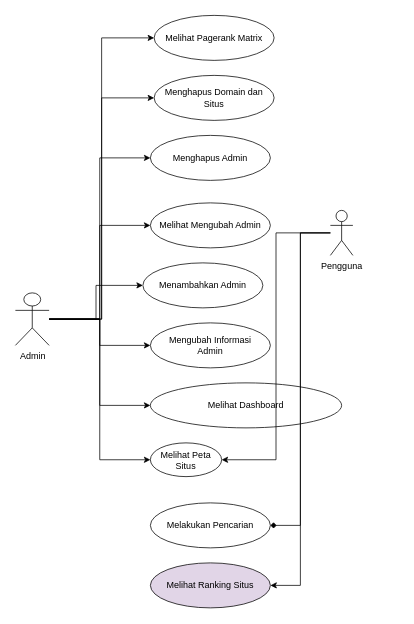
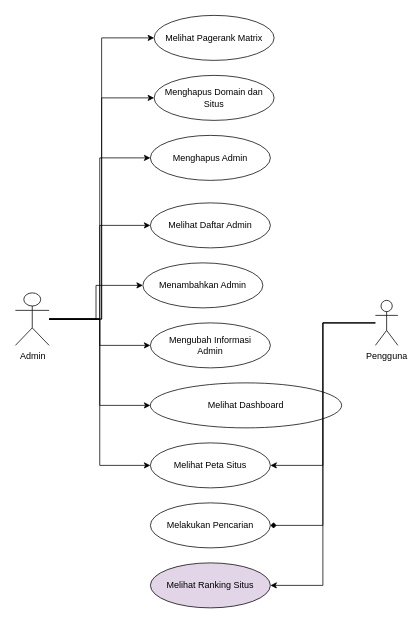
(210, 225) -> (210, 225)
(342, 233) -> (387, 323)
(186, 460) -> (210, 465)
